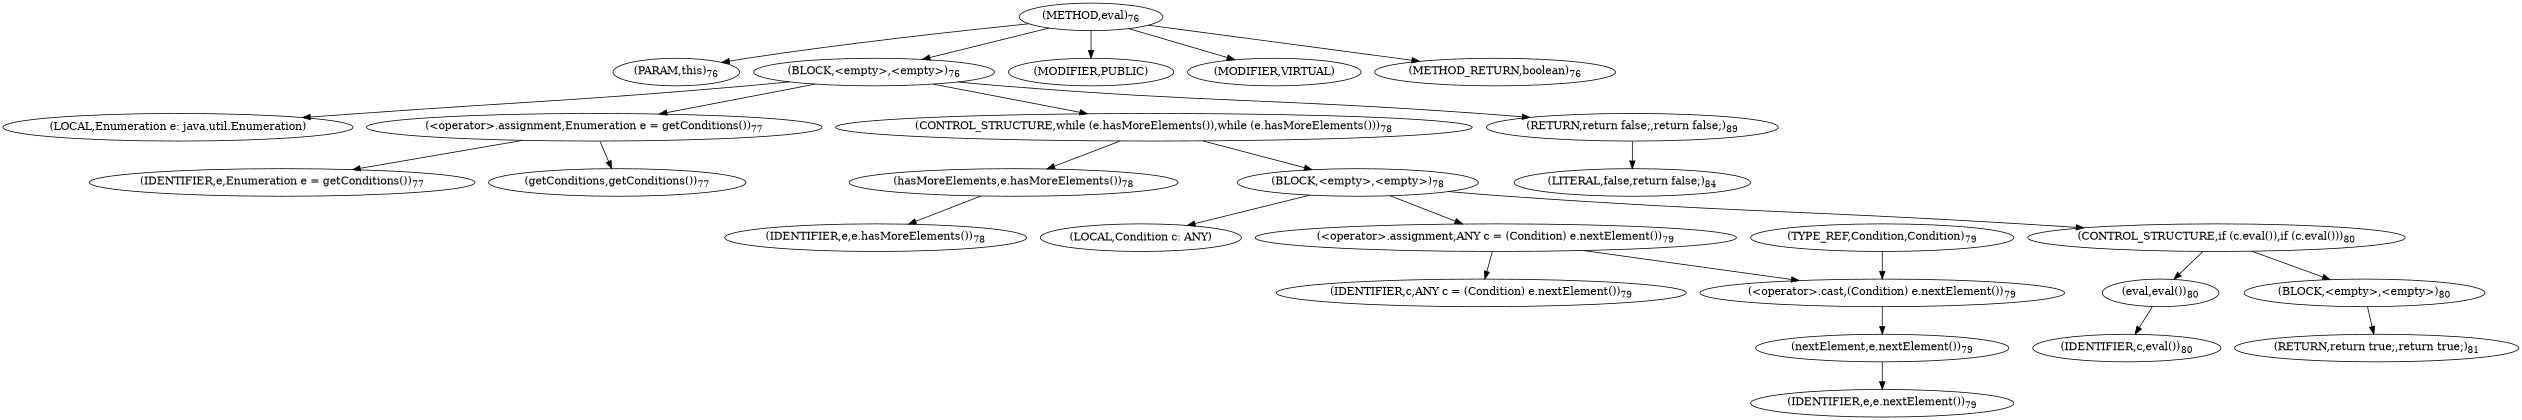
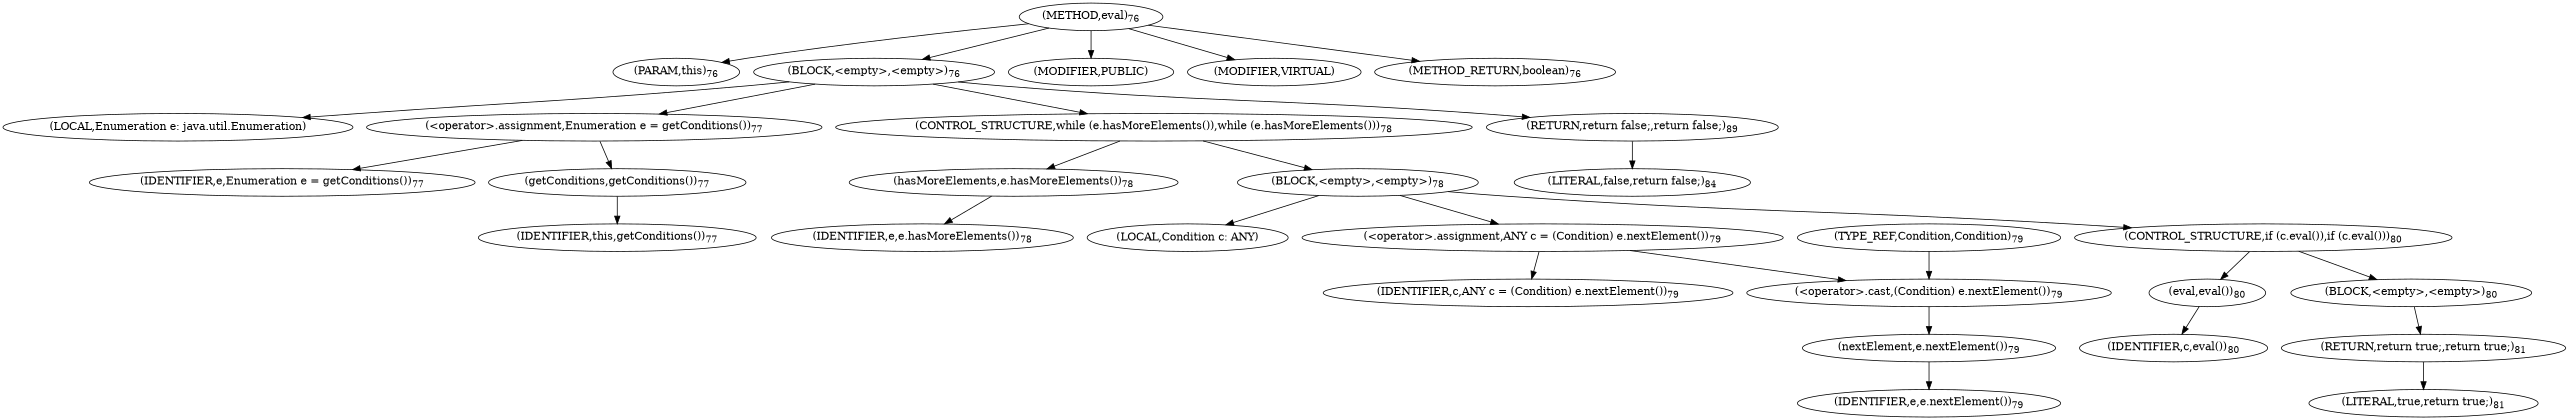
none -> (617, 238)
none -> (2424, 403)
